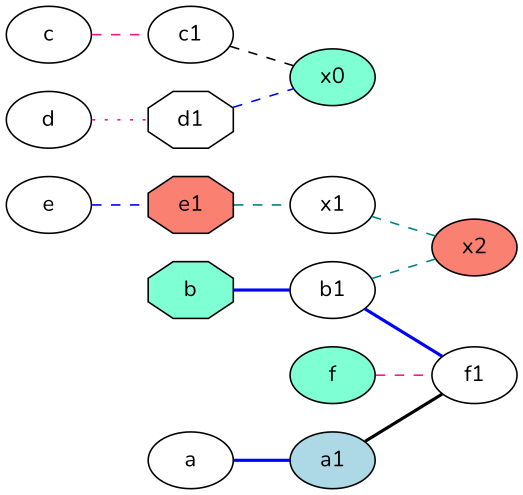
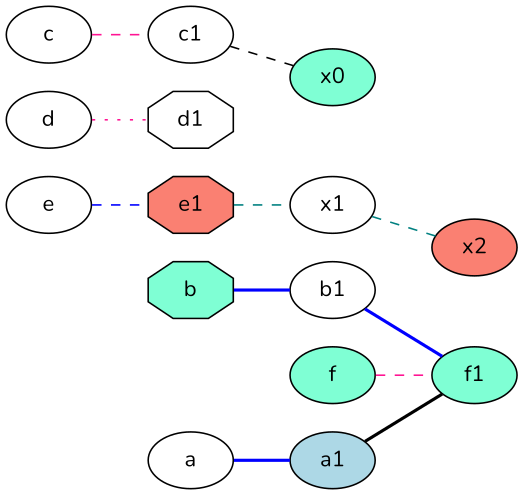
(263, 98) -> none
(404, 269) -> none
(474, 375) -> (474, 375)
